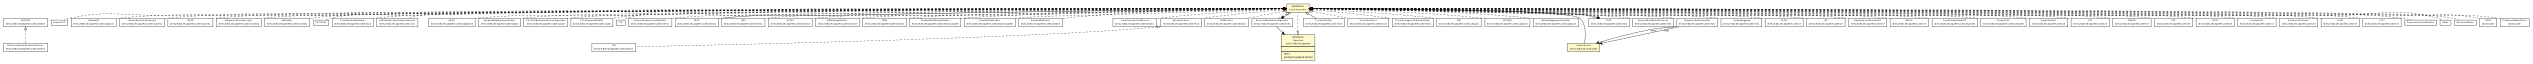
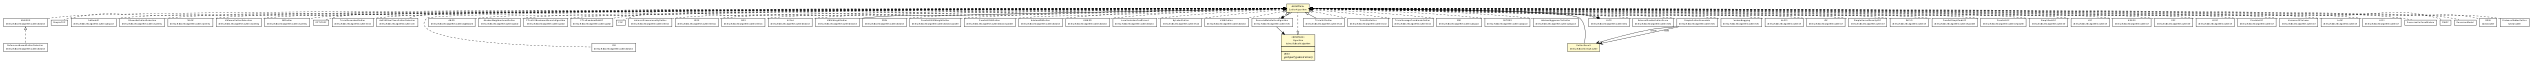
none -> (665, 10)
(1001, 12) -> (1001, 12)
(1071, 13) -> (1071, 13)
none -> (1088, 23)
(897, 40) -> (766, 11)
